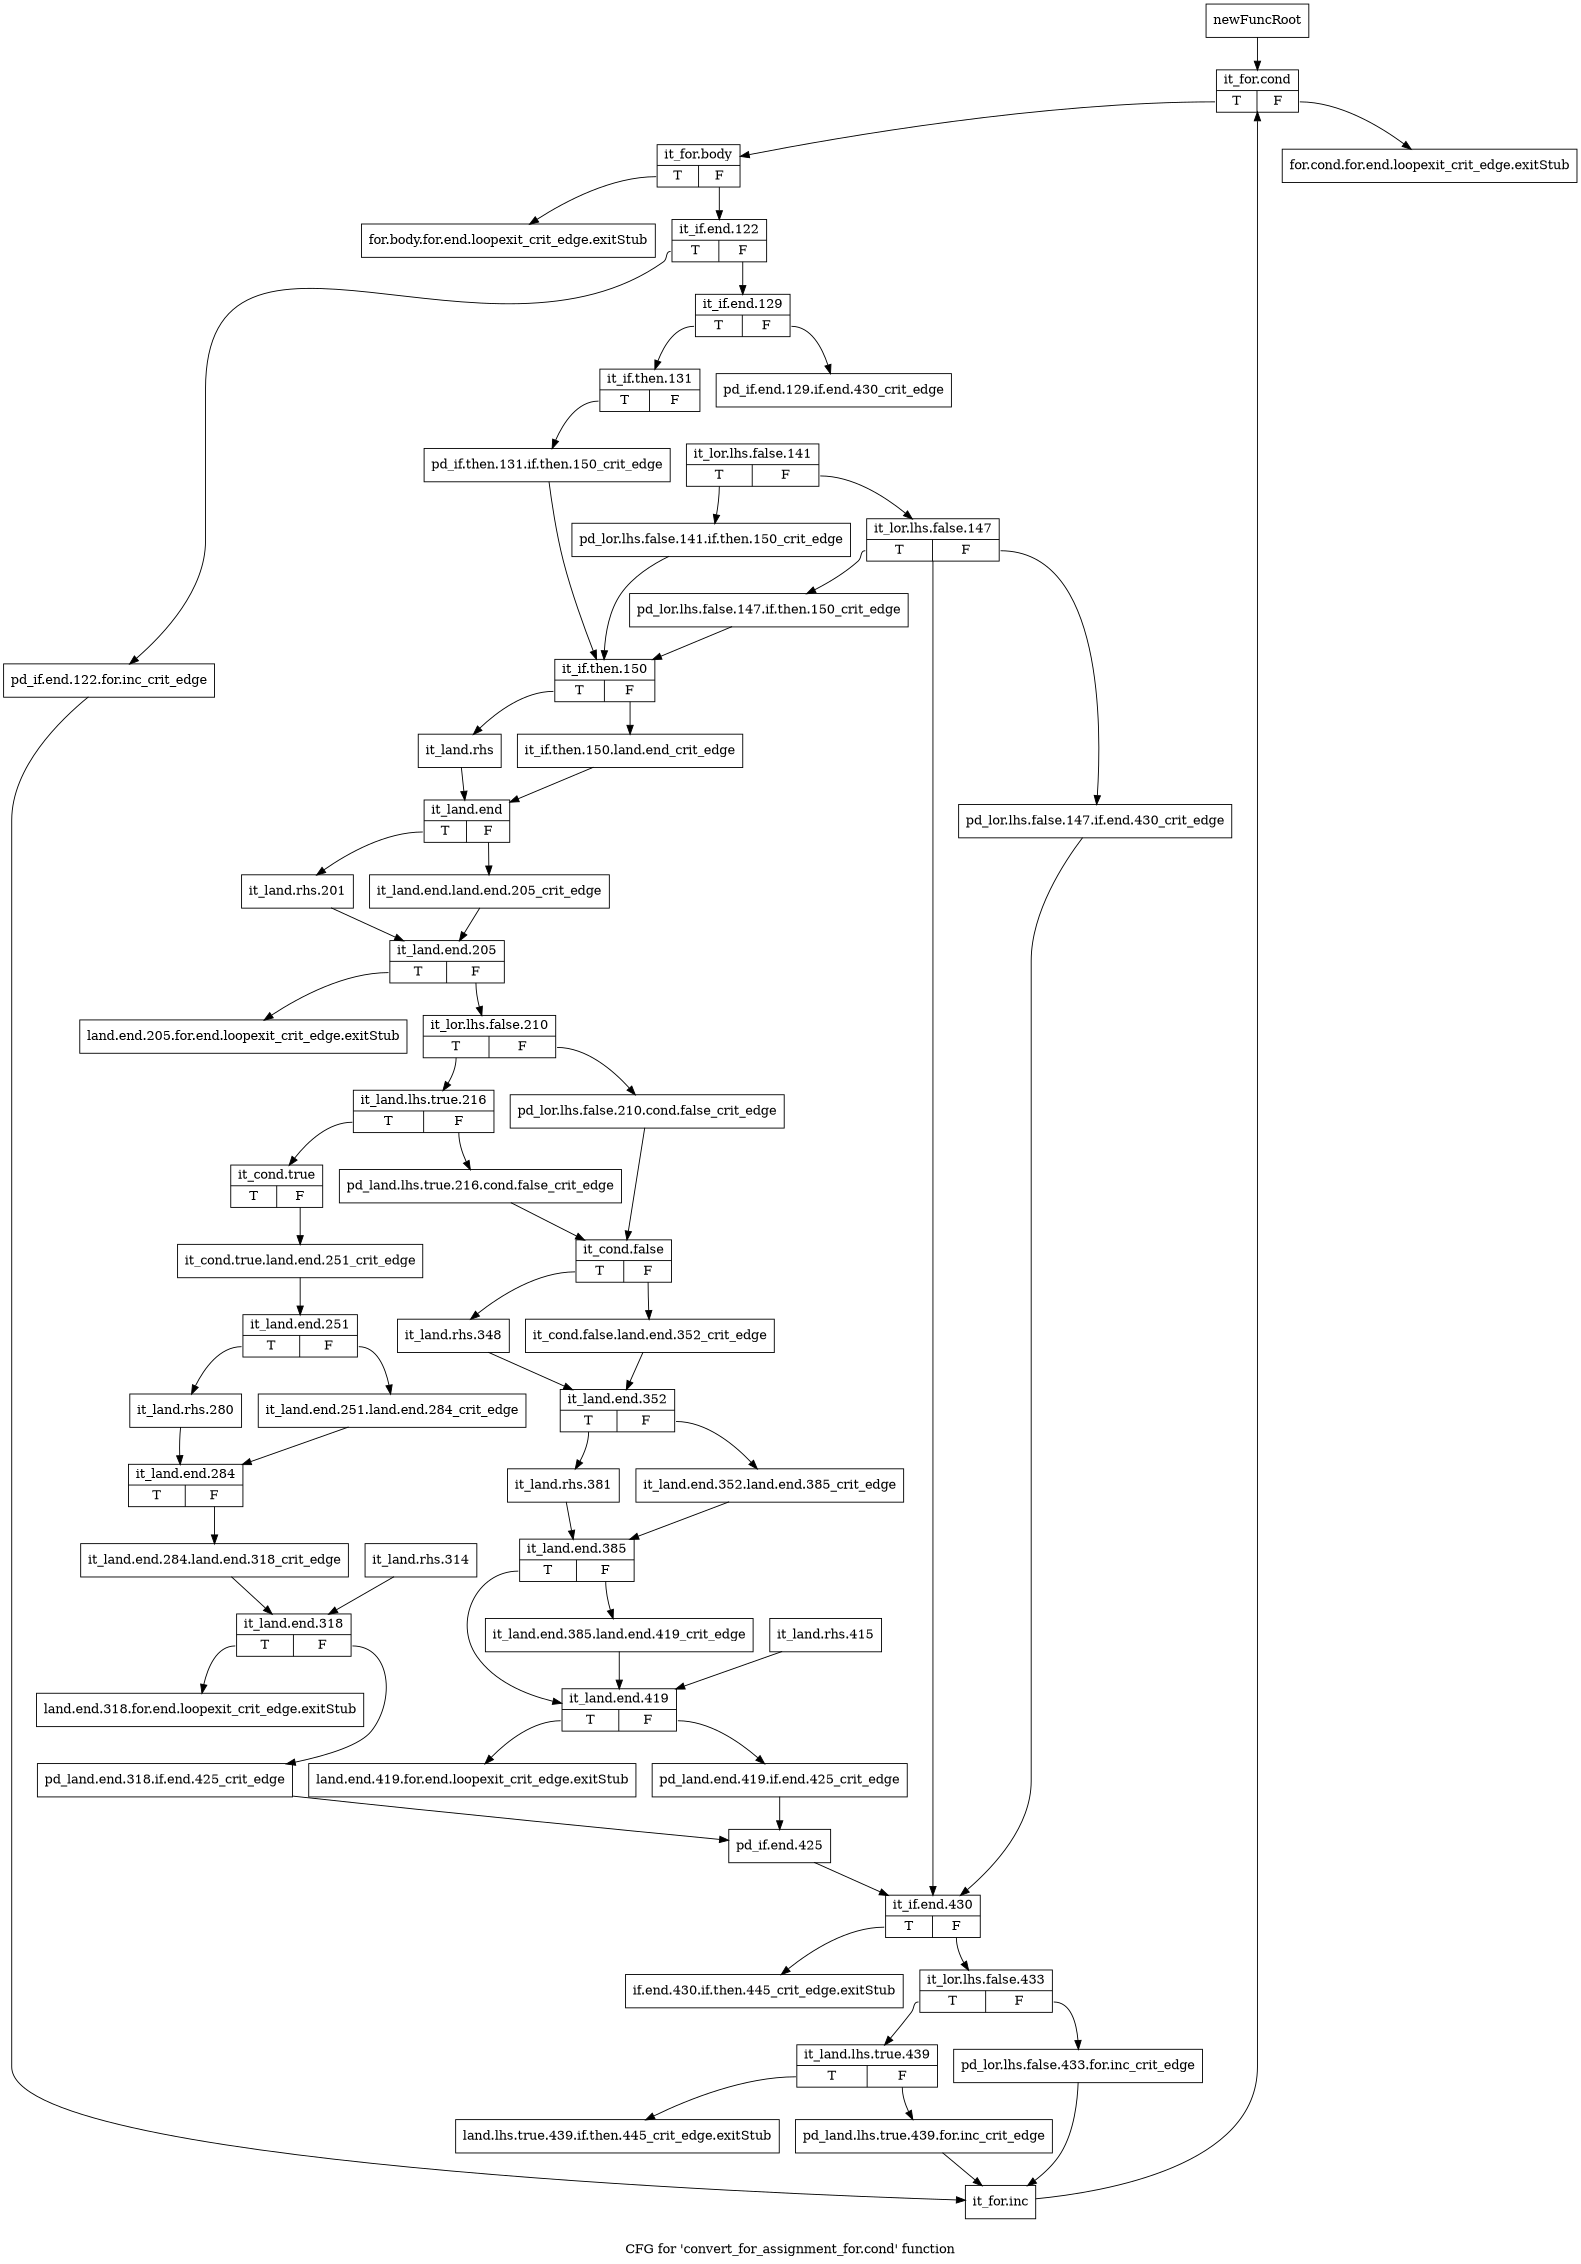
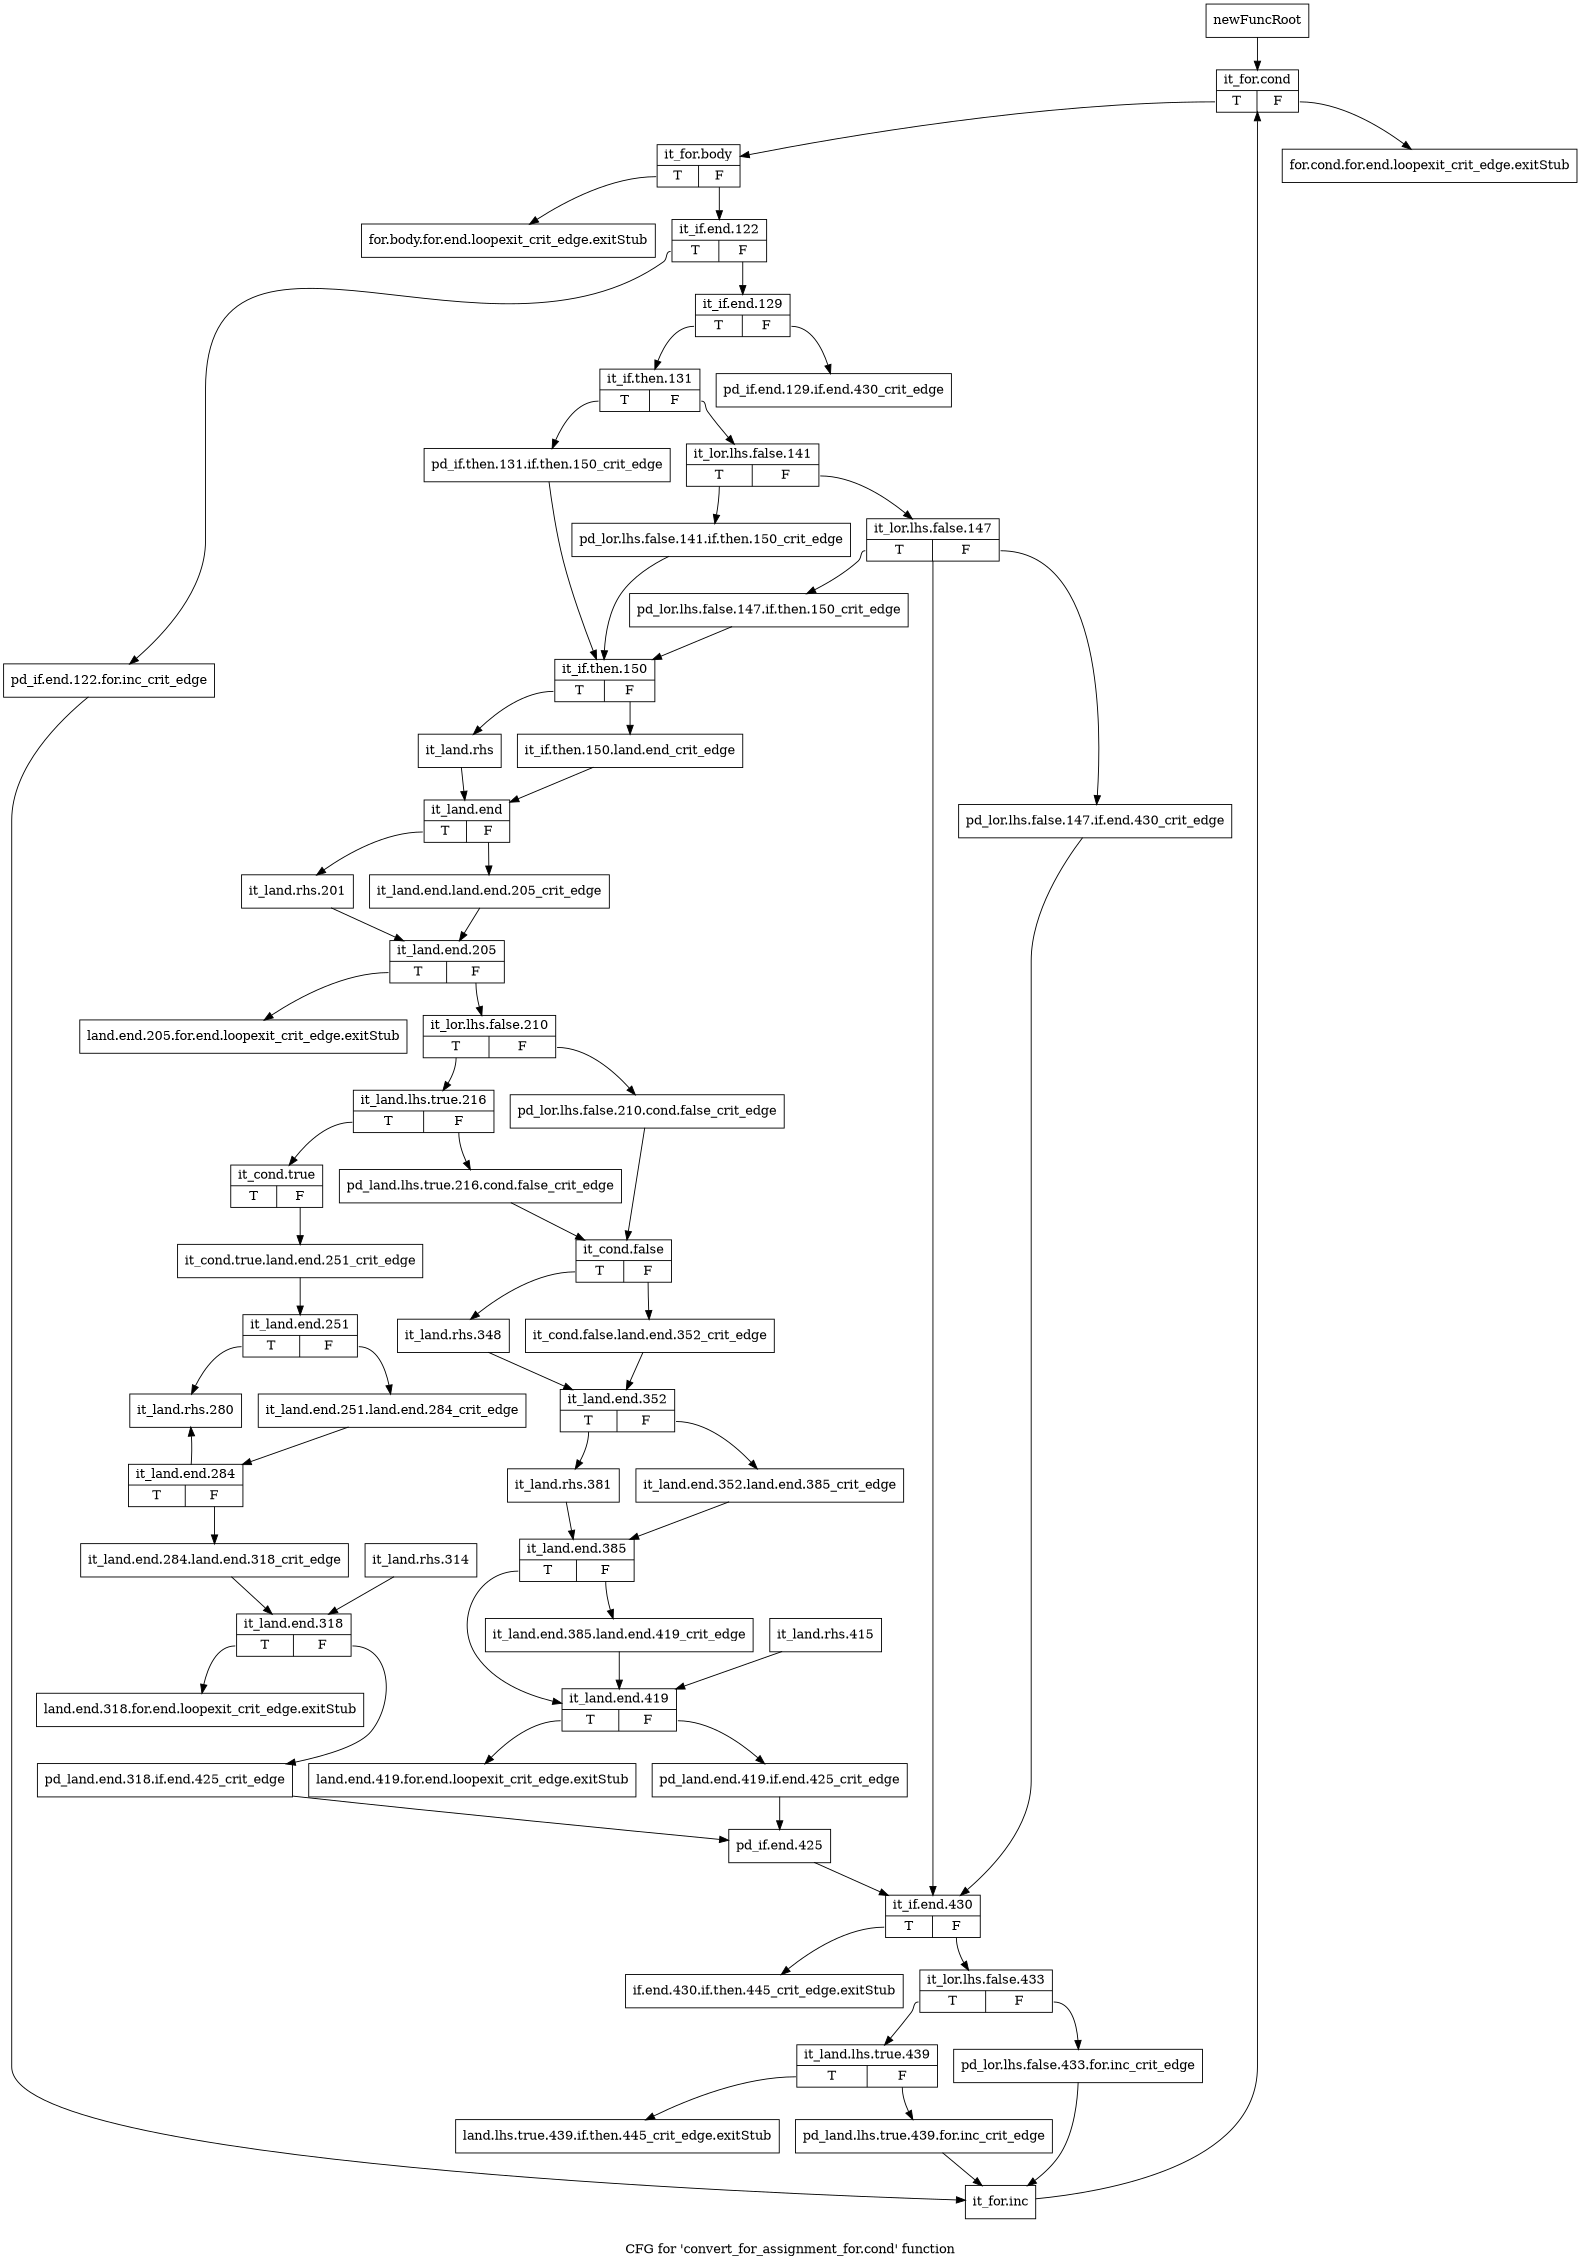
none -> (714, 420)
(180, 1441) -> (192, 1450)
